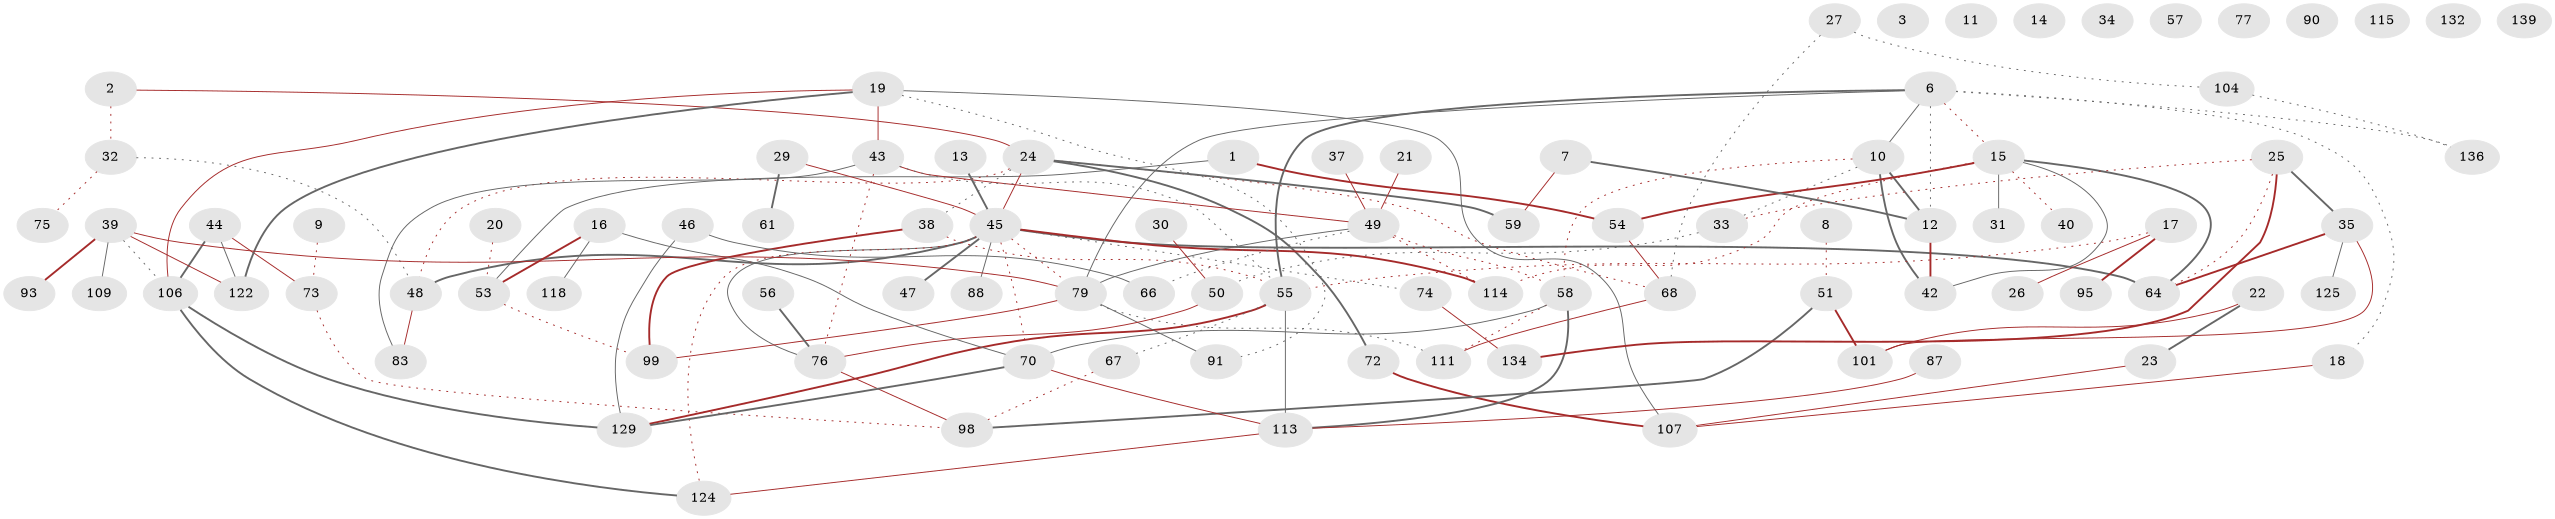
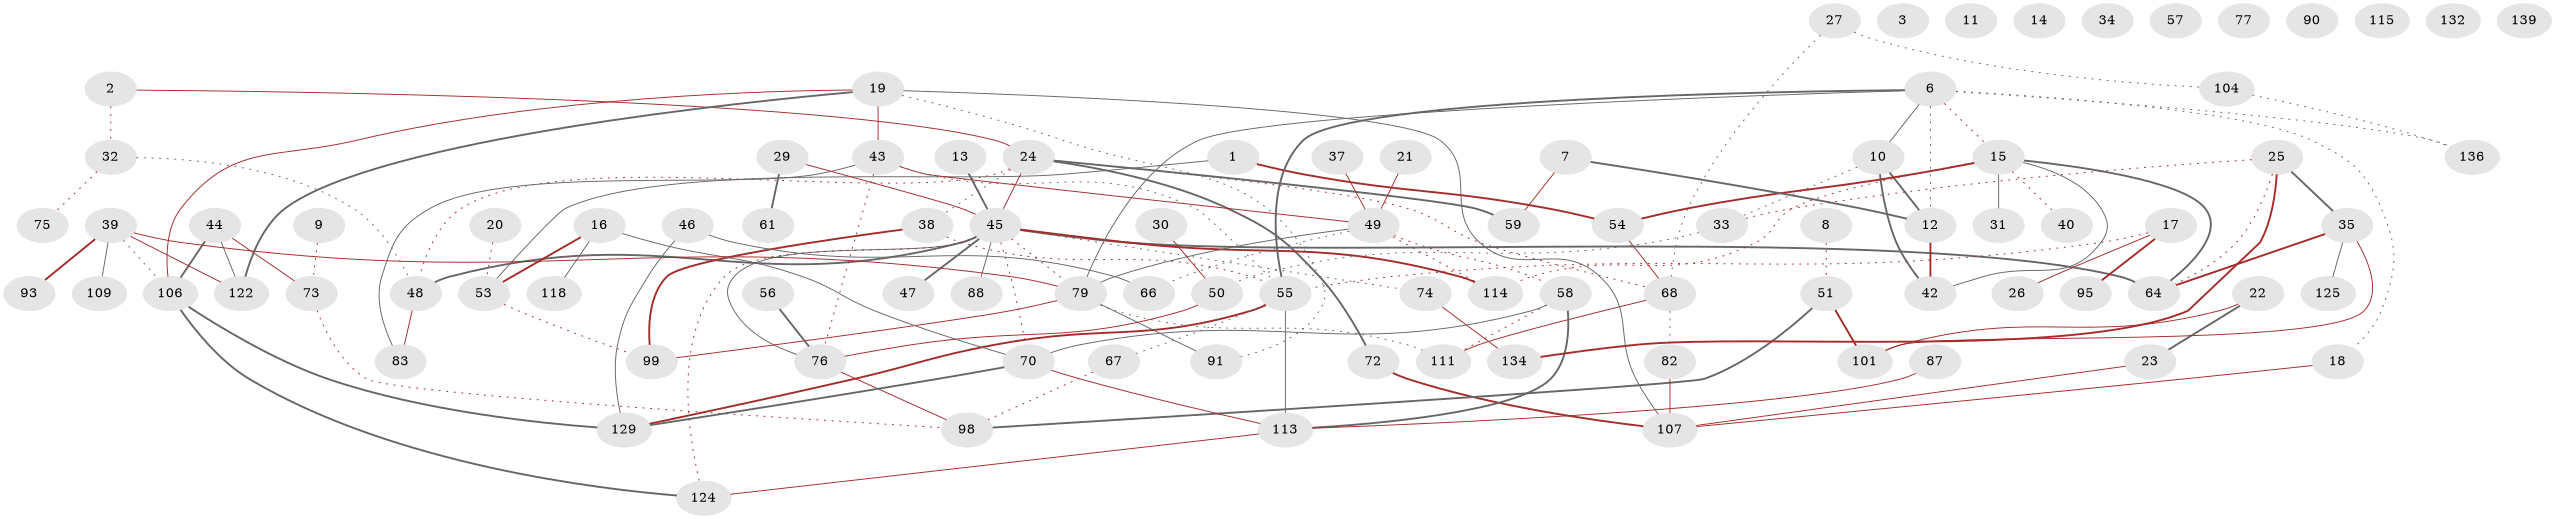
(1696, 173) -> none
none -> (1670, 362)
